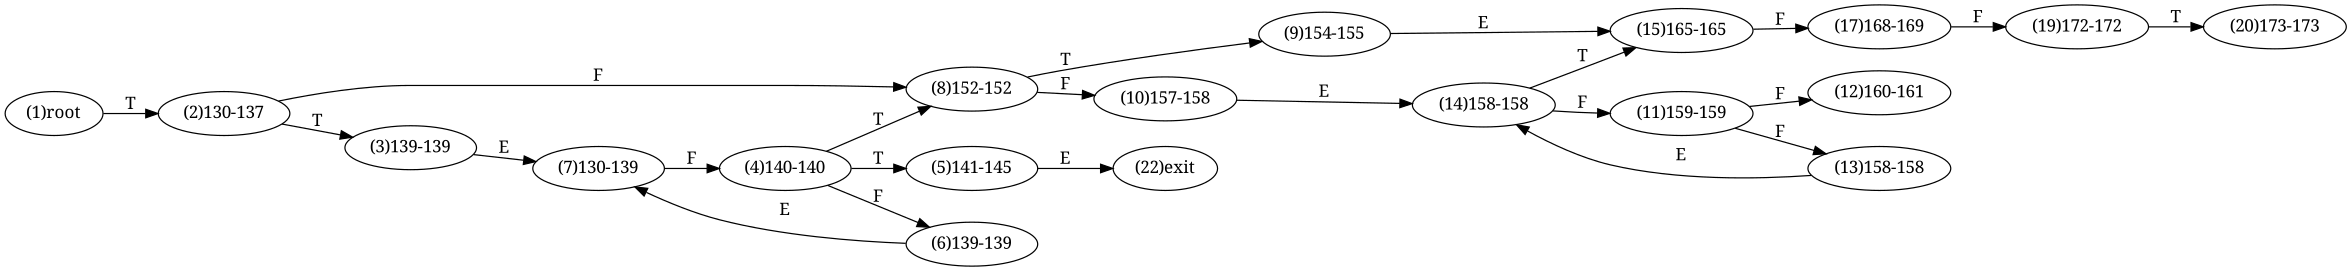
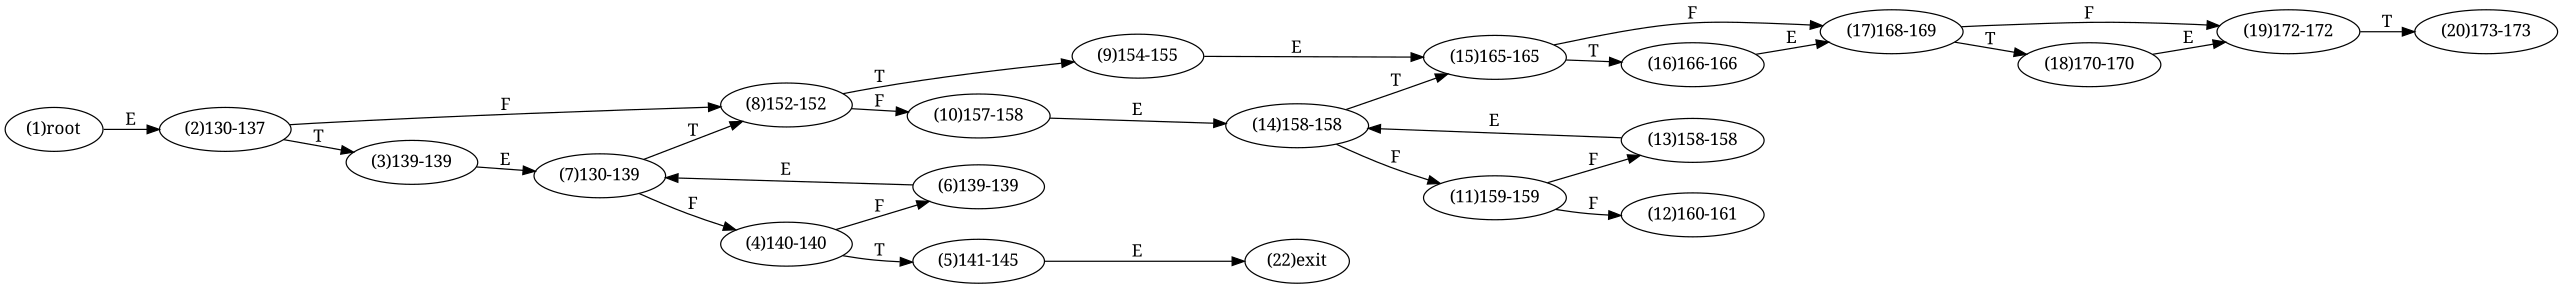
none -> (1693, 65)
none -> (2089, 65)
(131, 104) -> (131, 120)
(873, 131) -> (687, 143)
